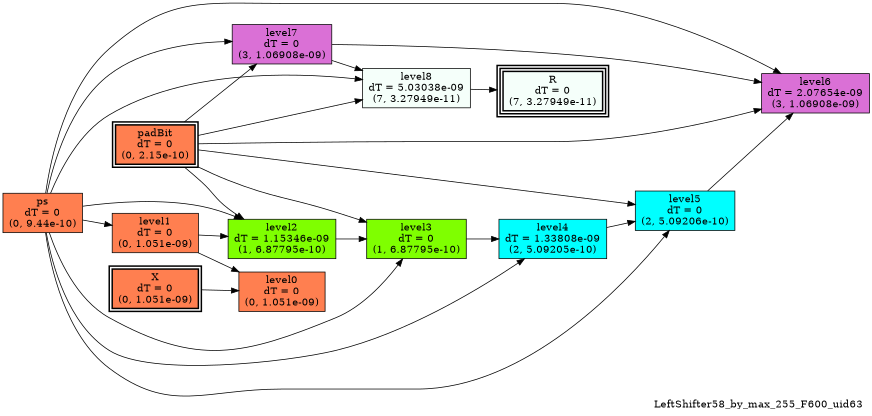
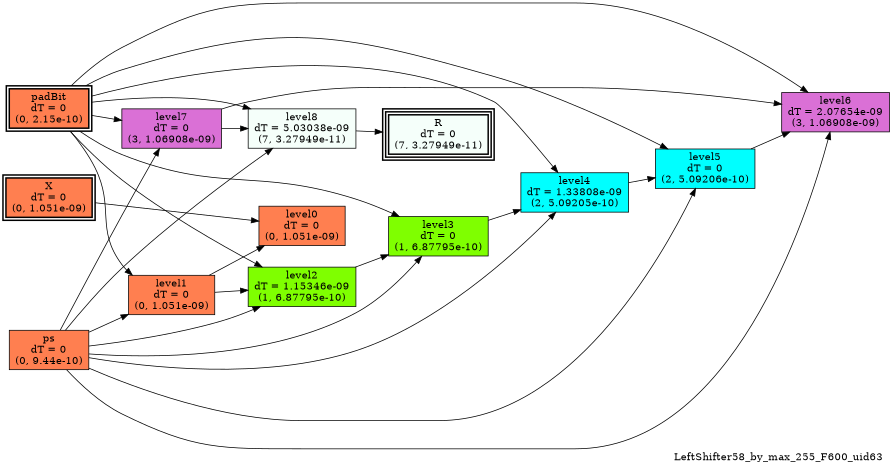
none -> (338, 67)
none -> (104, 199)
